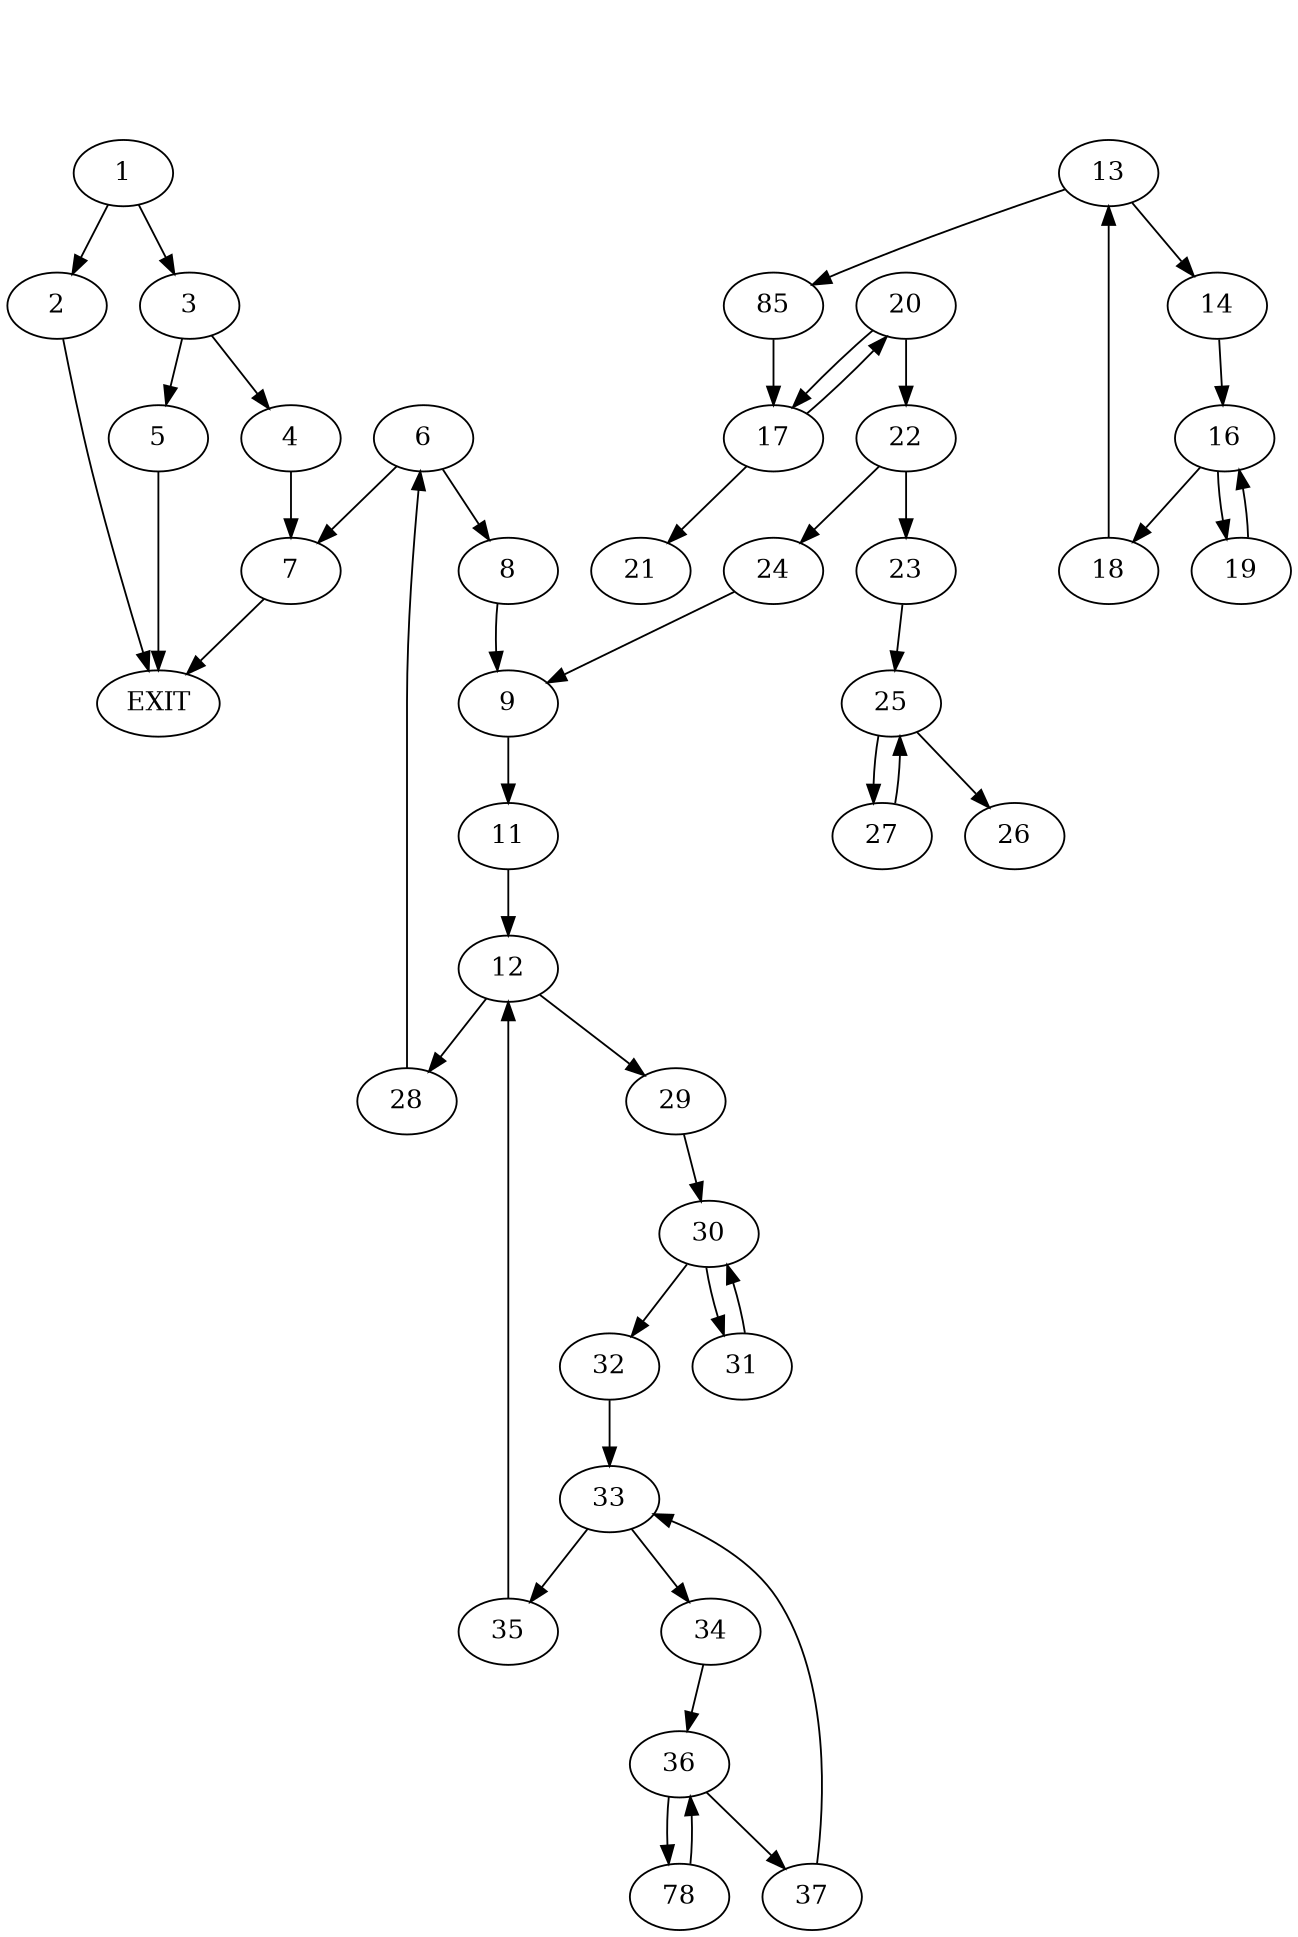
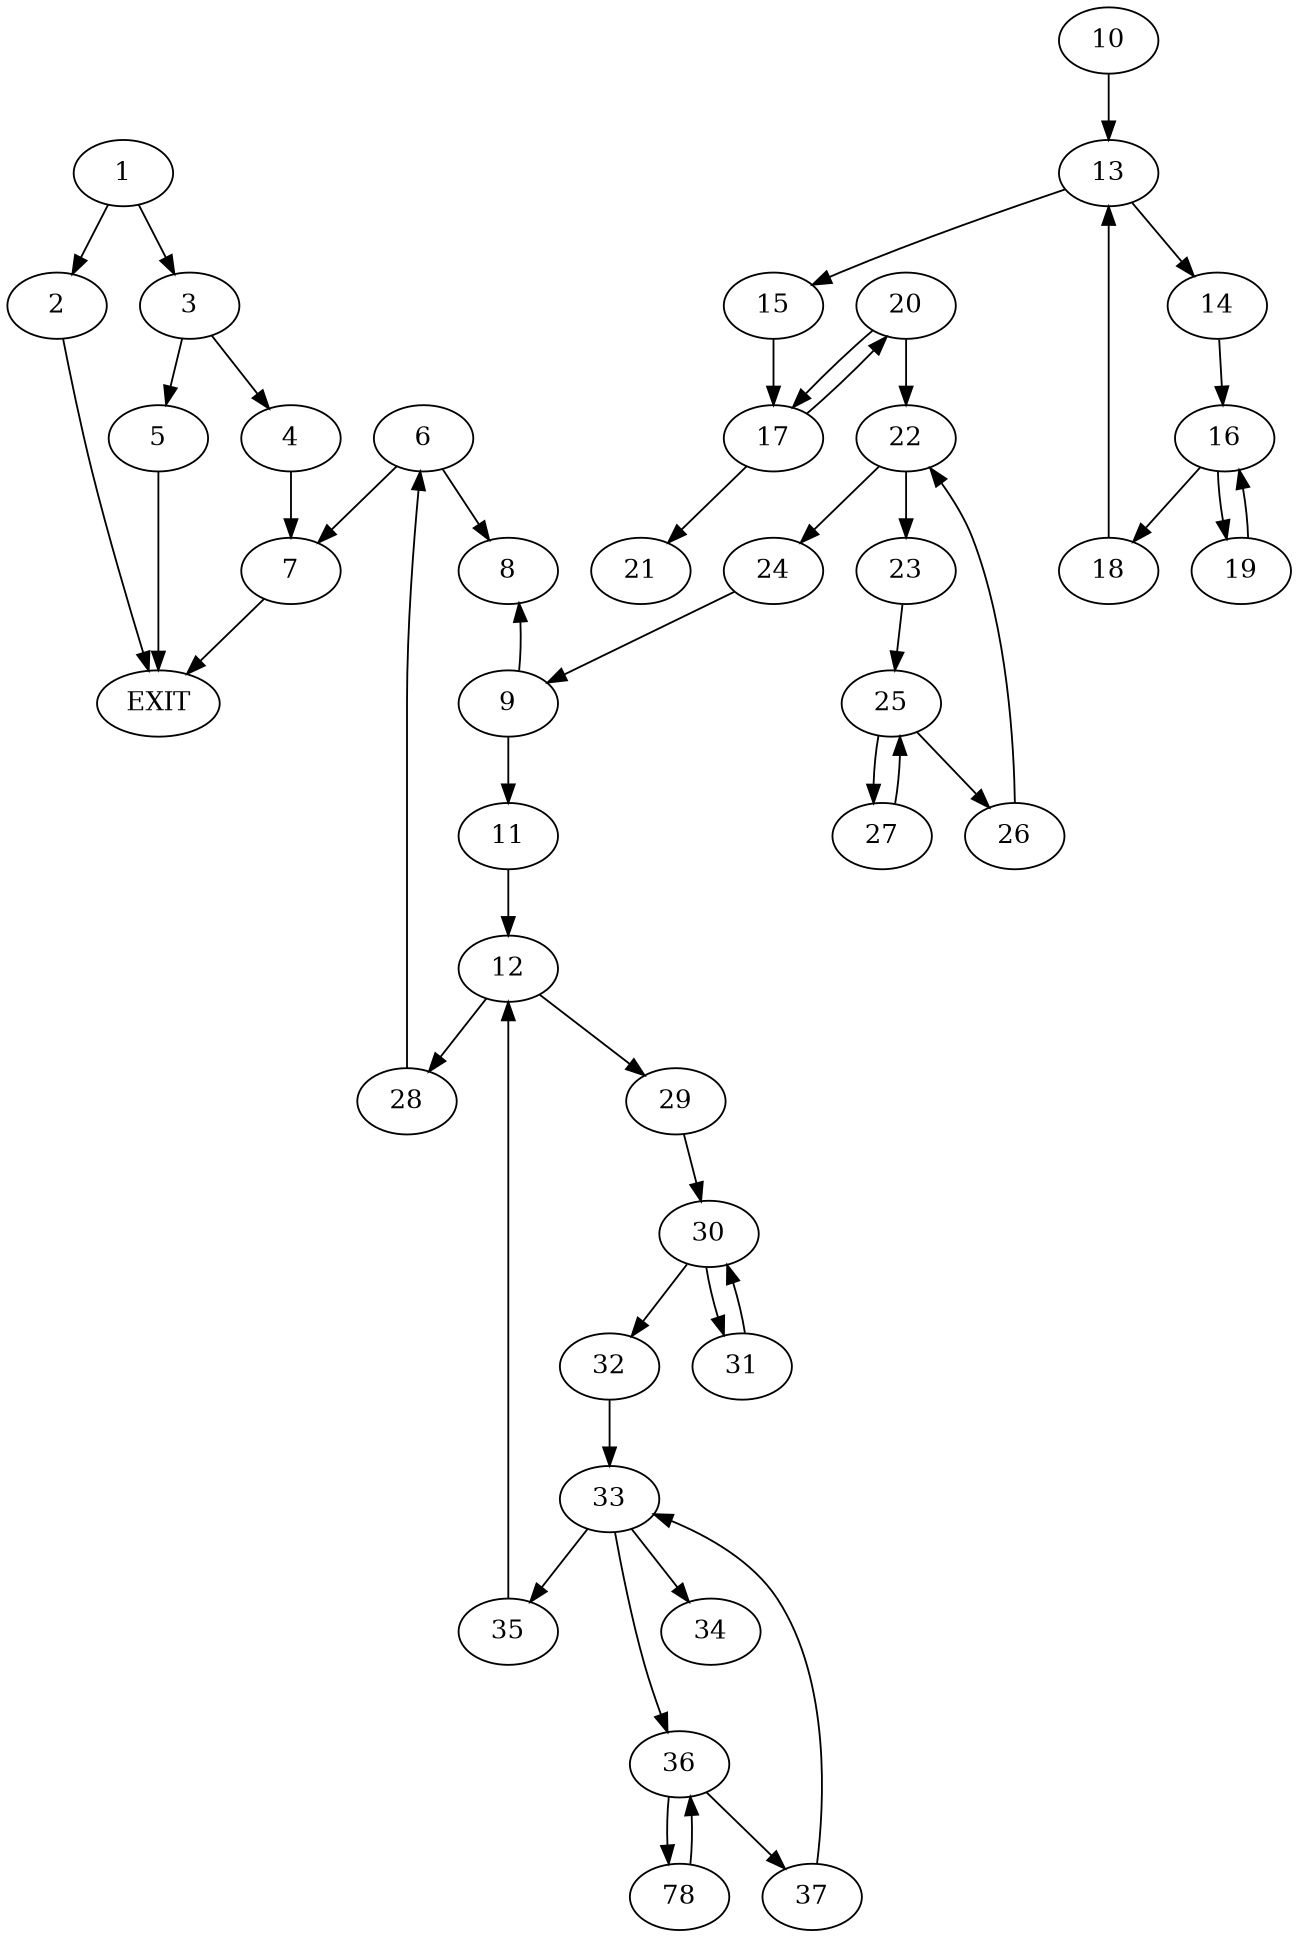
none -> (1109, 41)
(774, 306) -> (774, 306)
(496, 628) -> (521, 646)
none -> (999, 637)
(697, 1689) -> (634, 1624)
